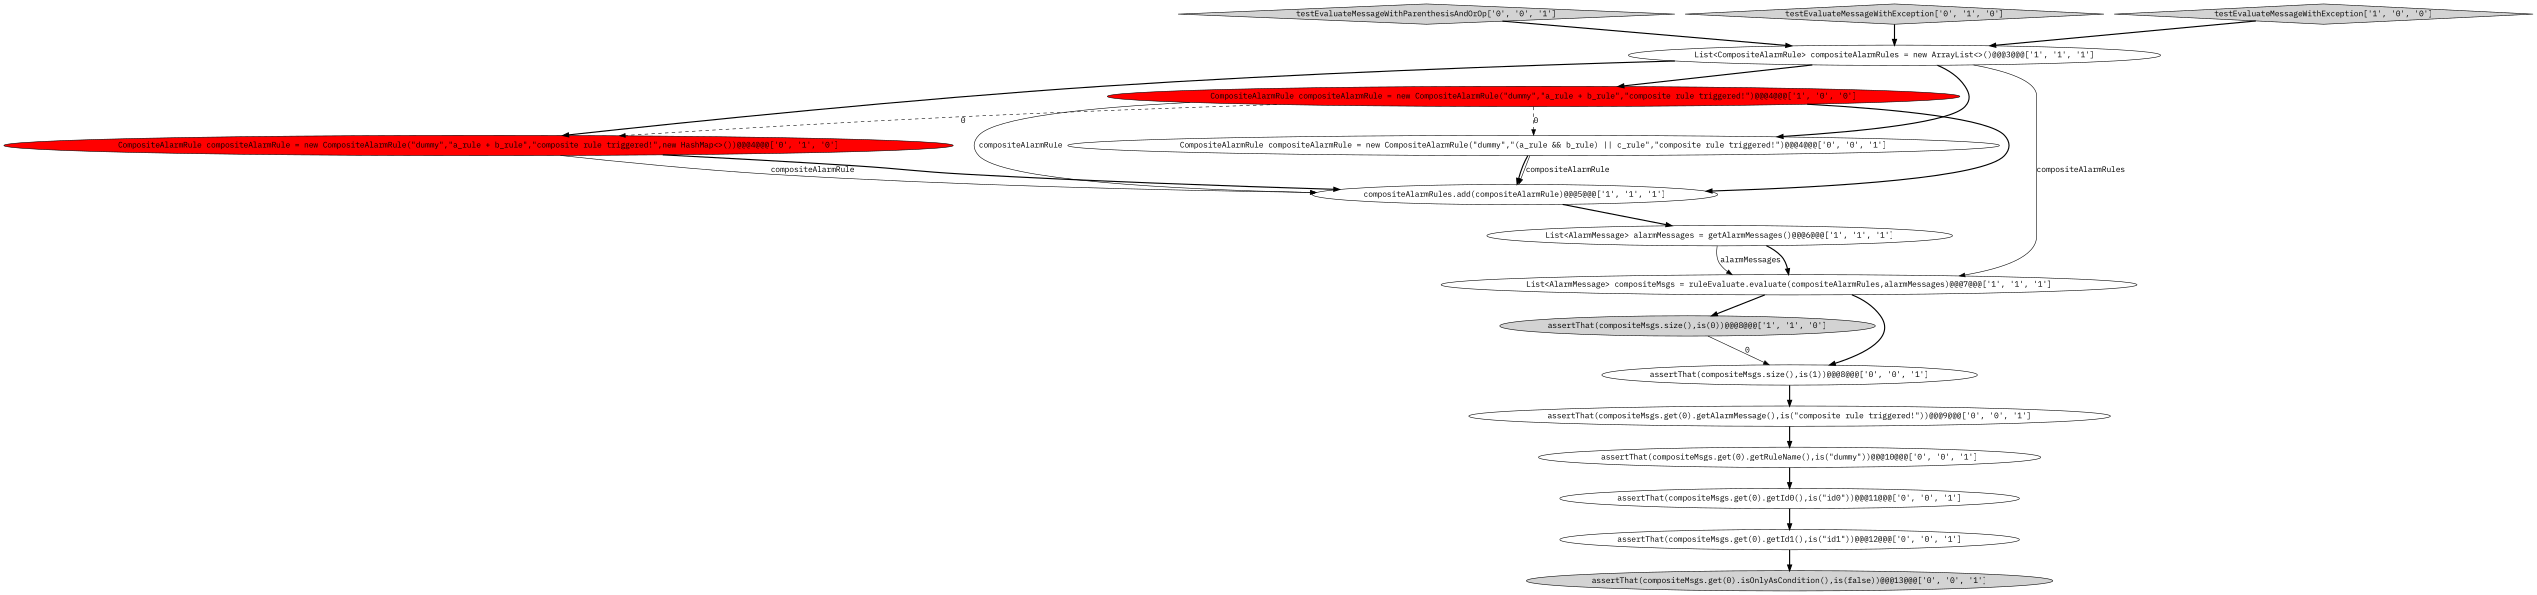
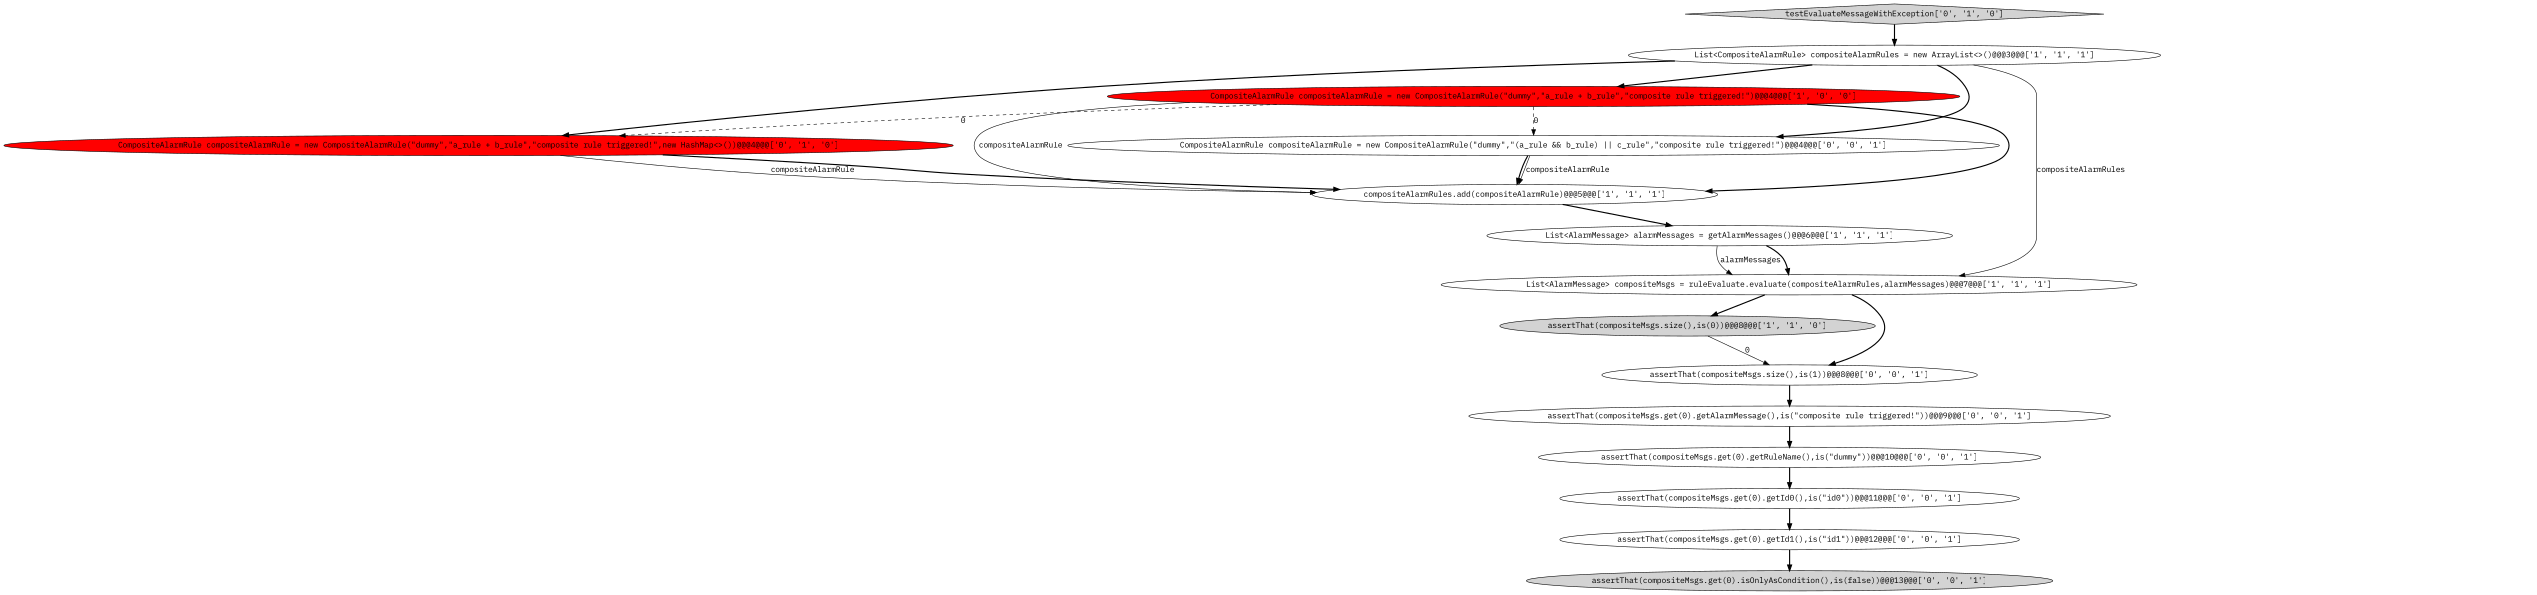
(1426, 14) -> none
(2324, 14) -> none
